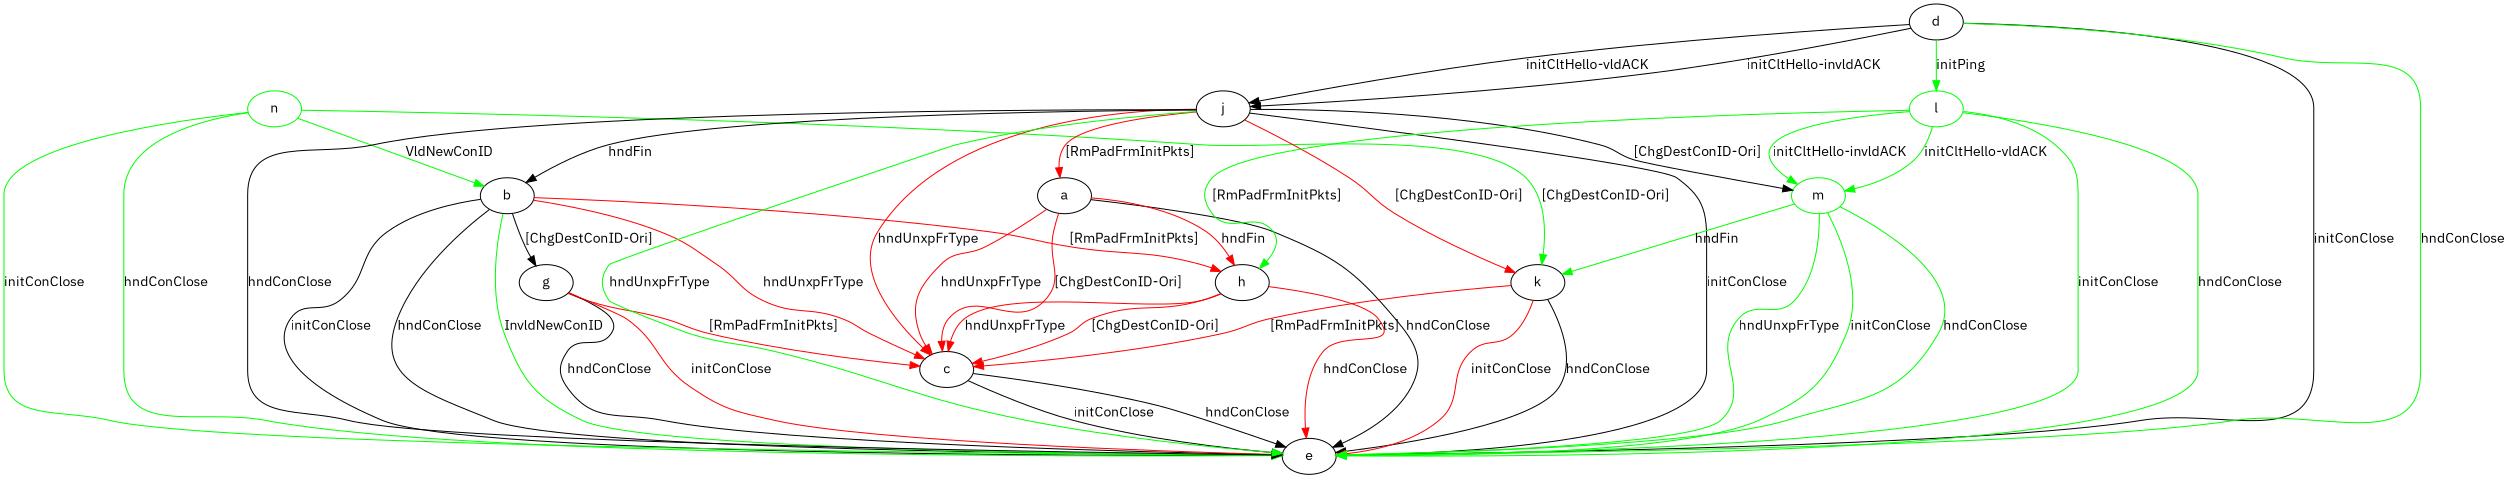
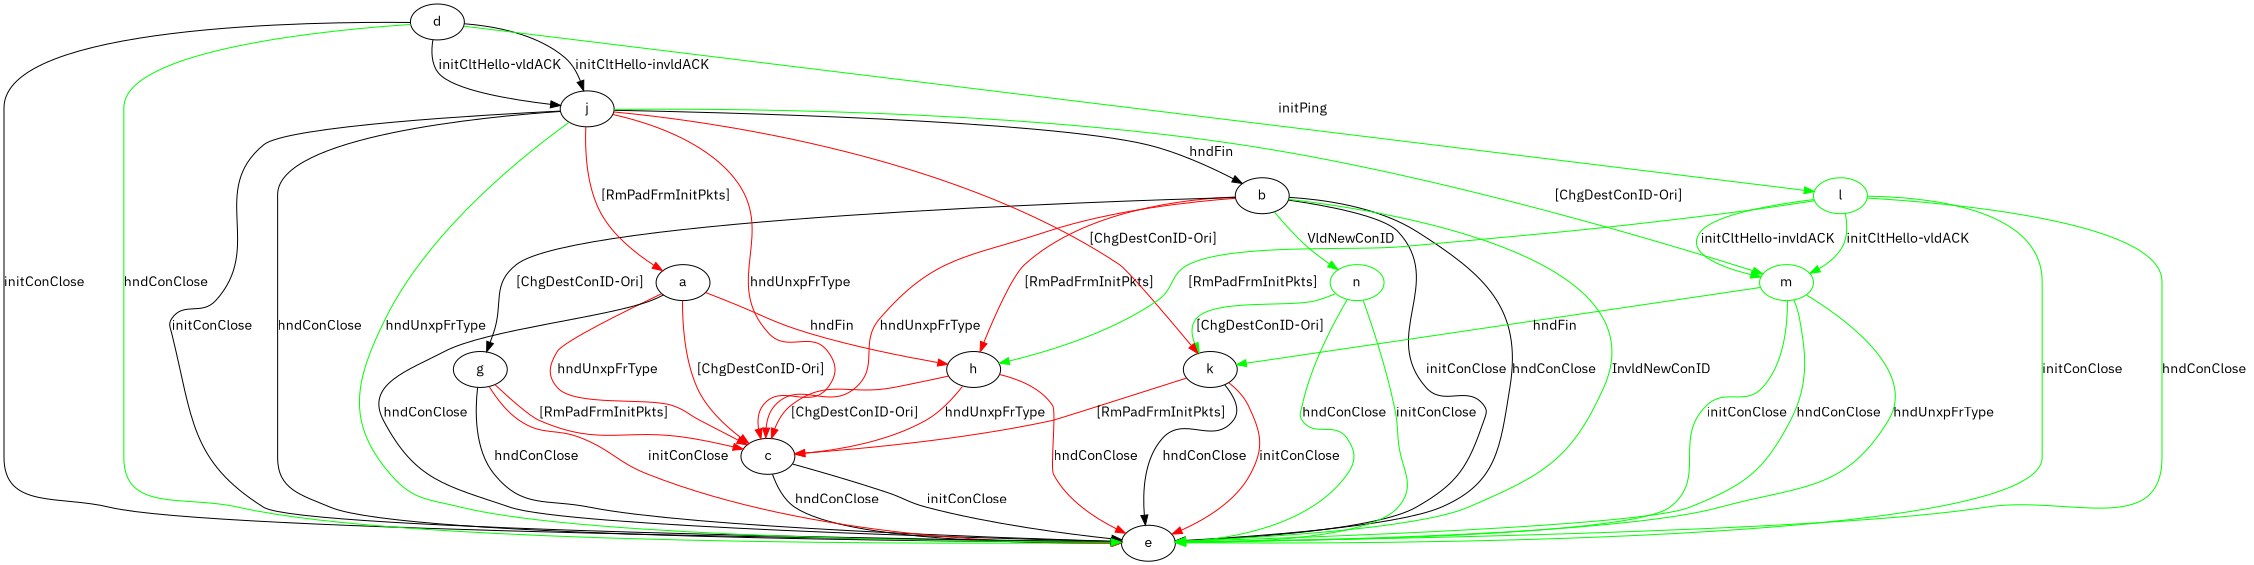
(1547, 133) -> (1191, 138)
(386, 151) -> (1300, 240)
